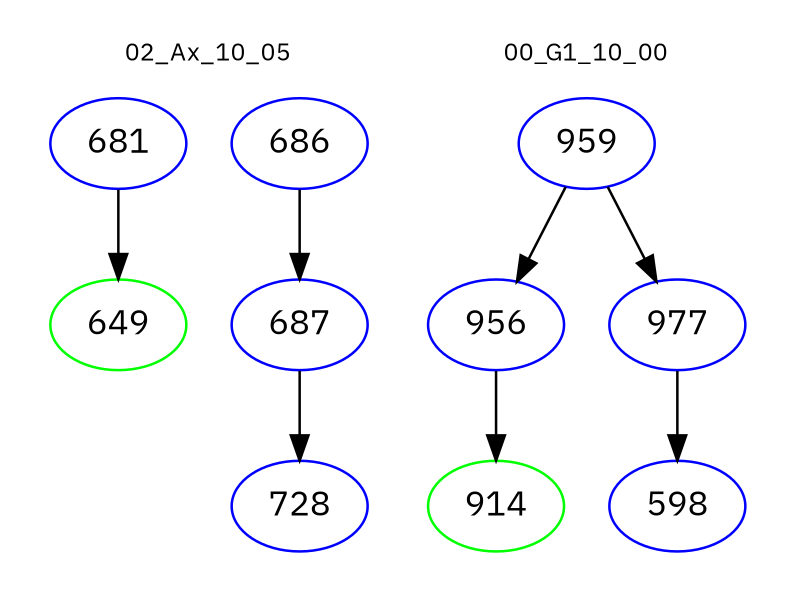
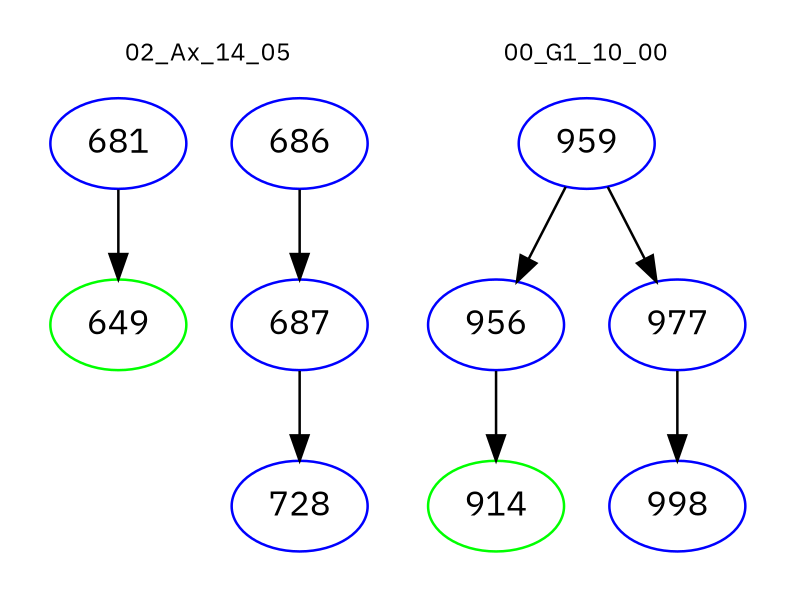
(209, 54) -> (209, 54)
(677, 506) -> (677, 506)
